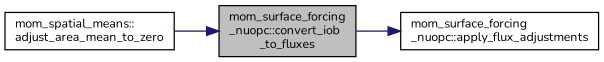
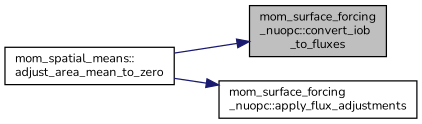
(372, 31) -> (190, 81)
